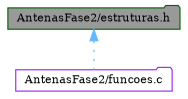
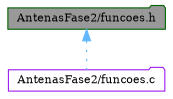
(94, 19) -> (87, 19)
